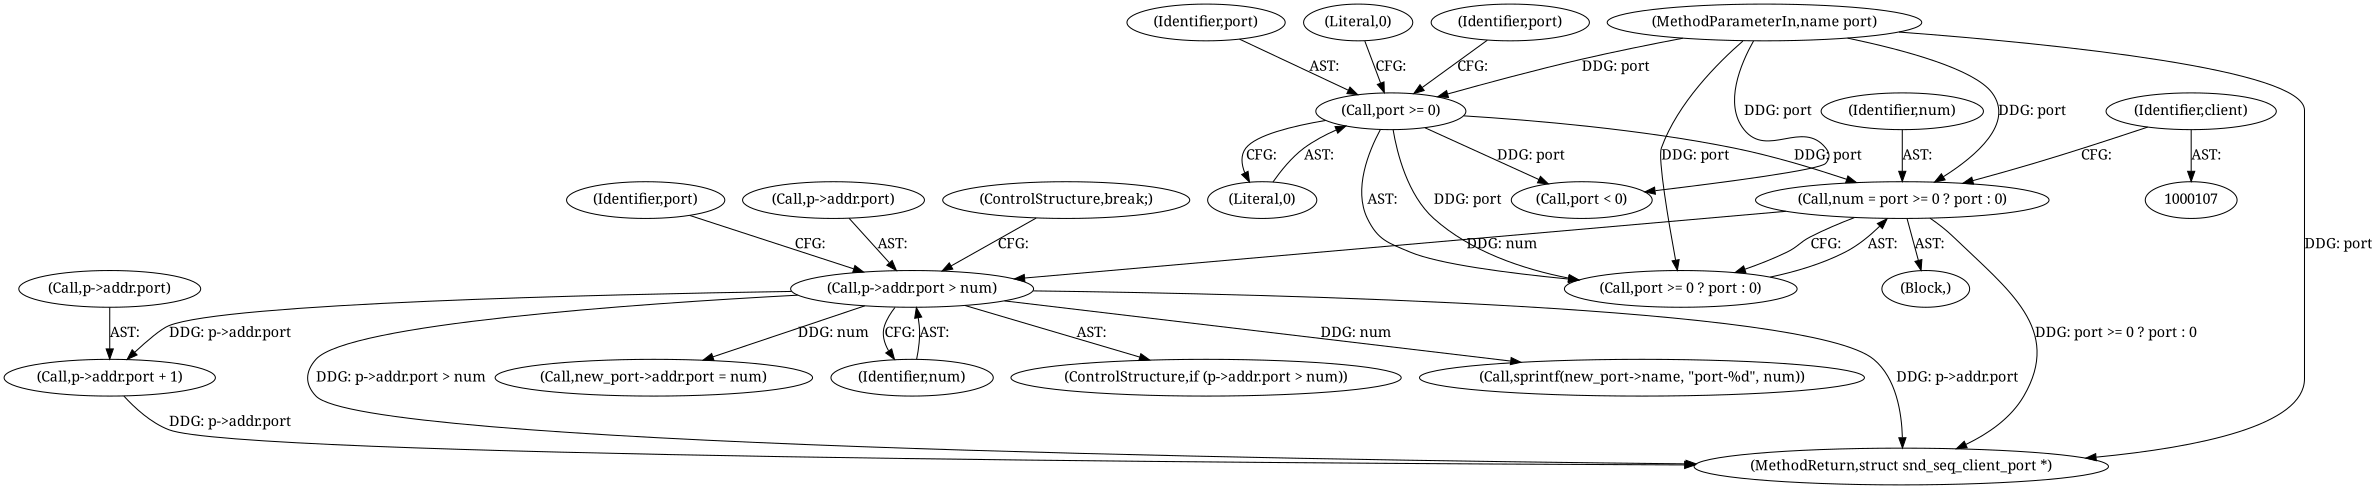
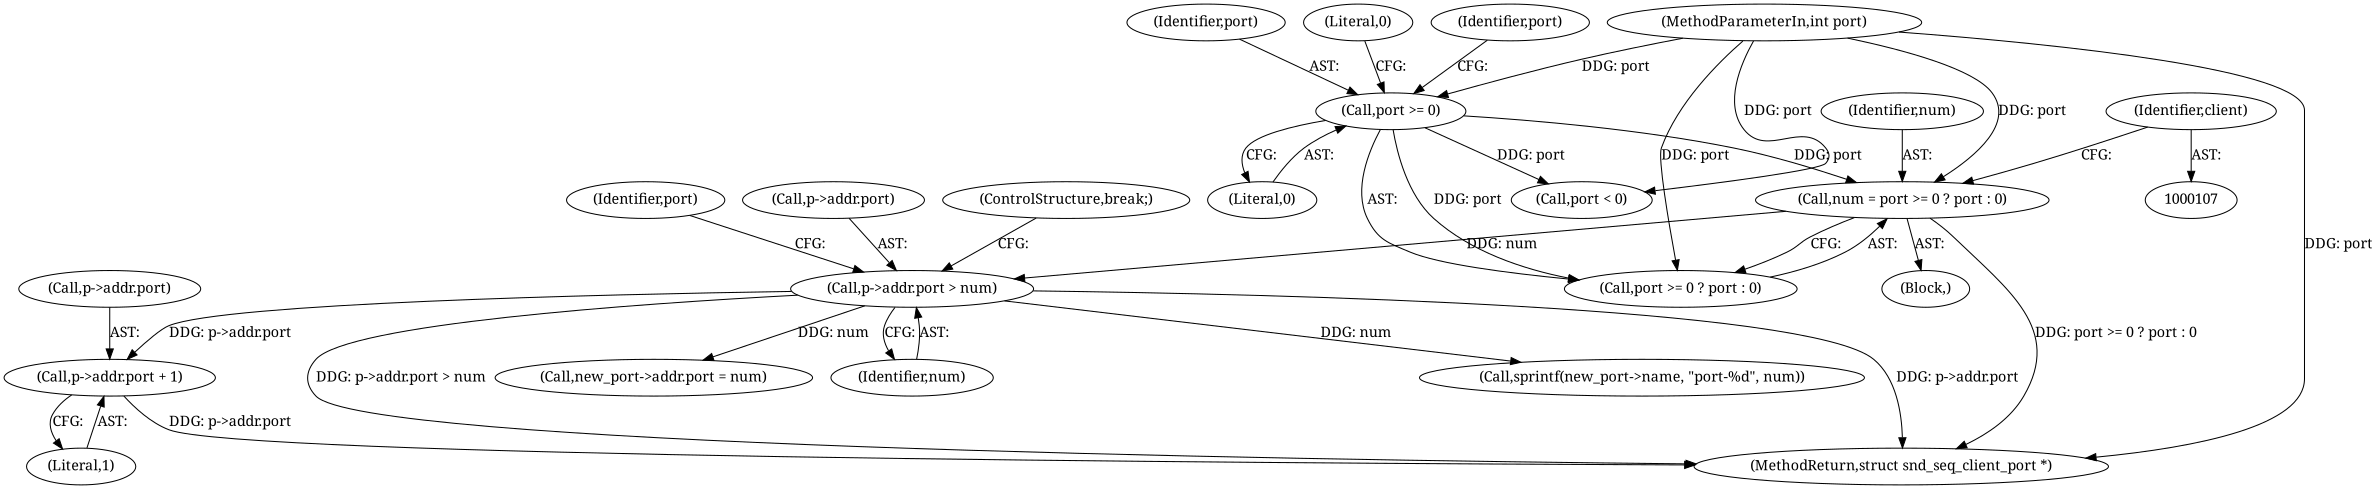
(1765, 22) -> (1765, 22)
(1206, 378) -> none
none -> (81, 467)
